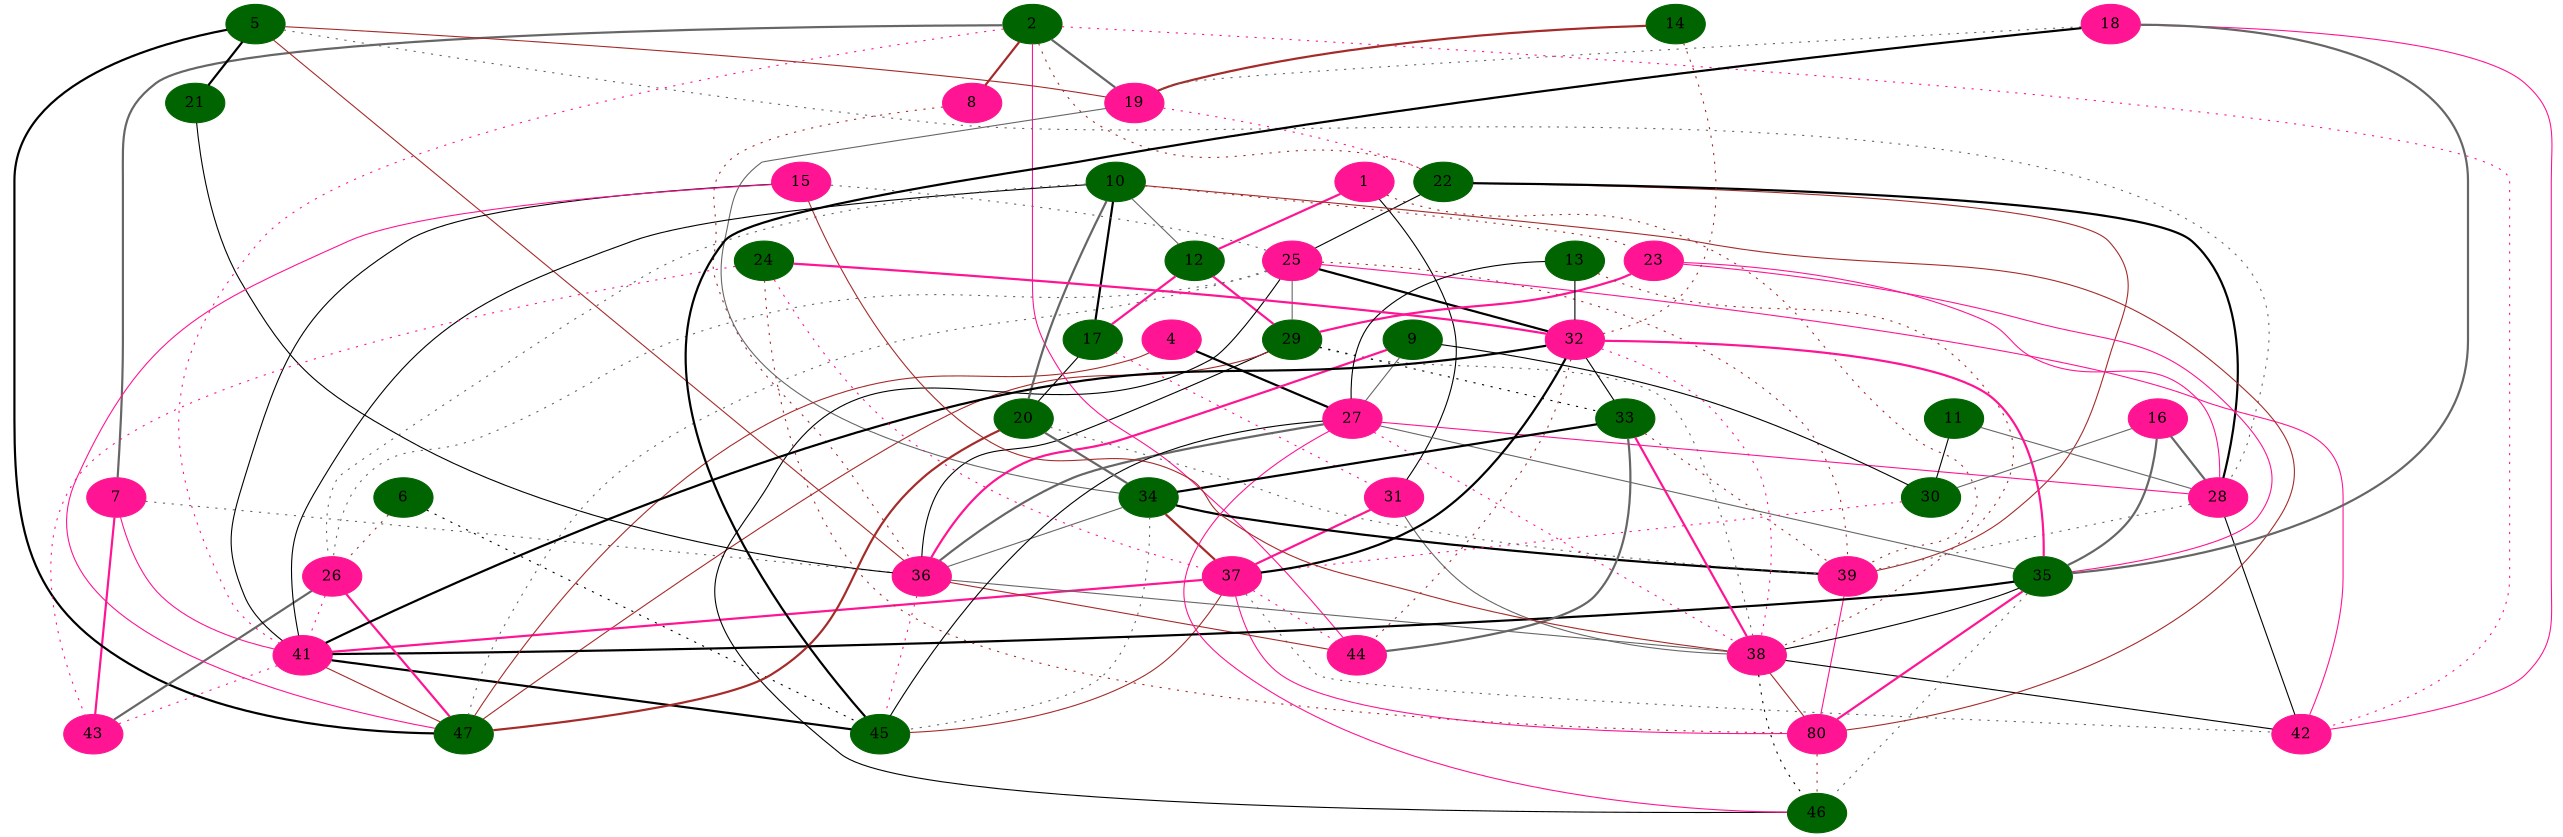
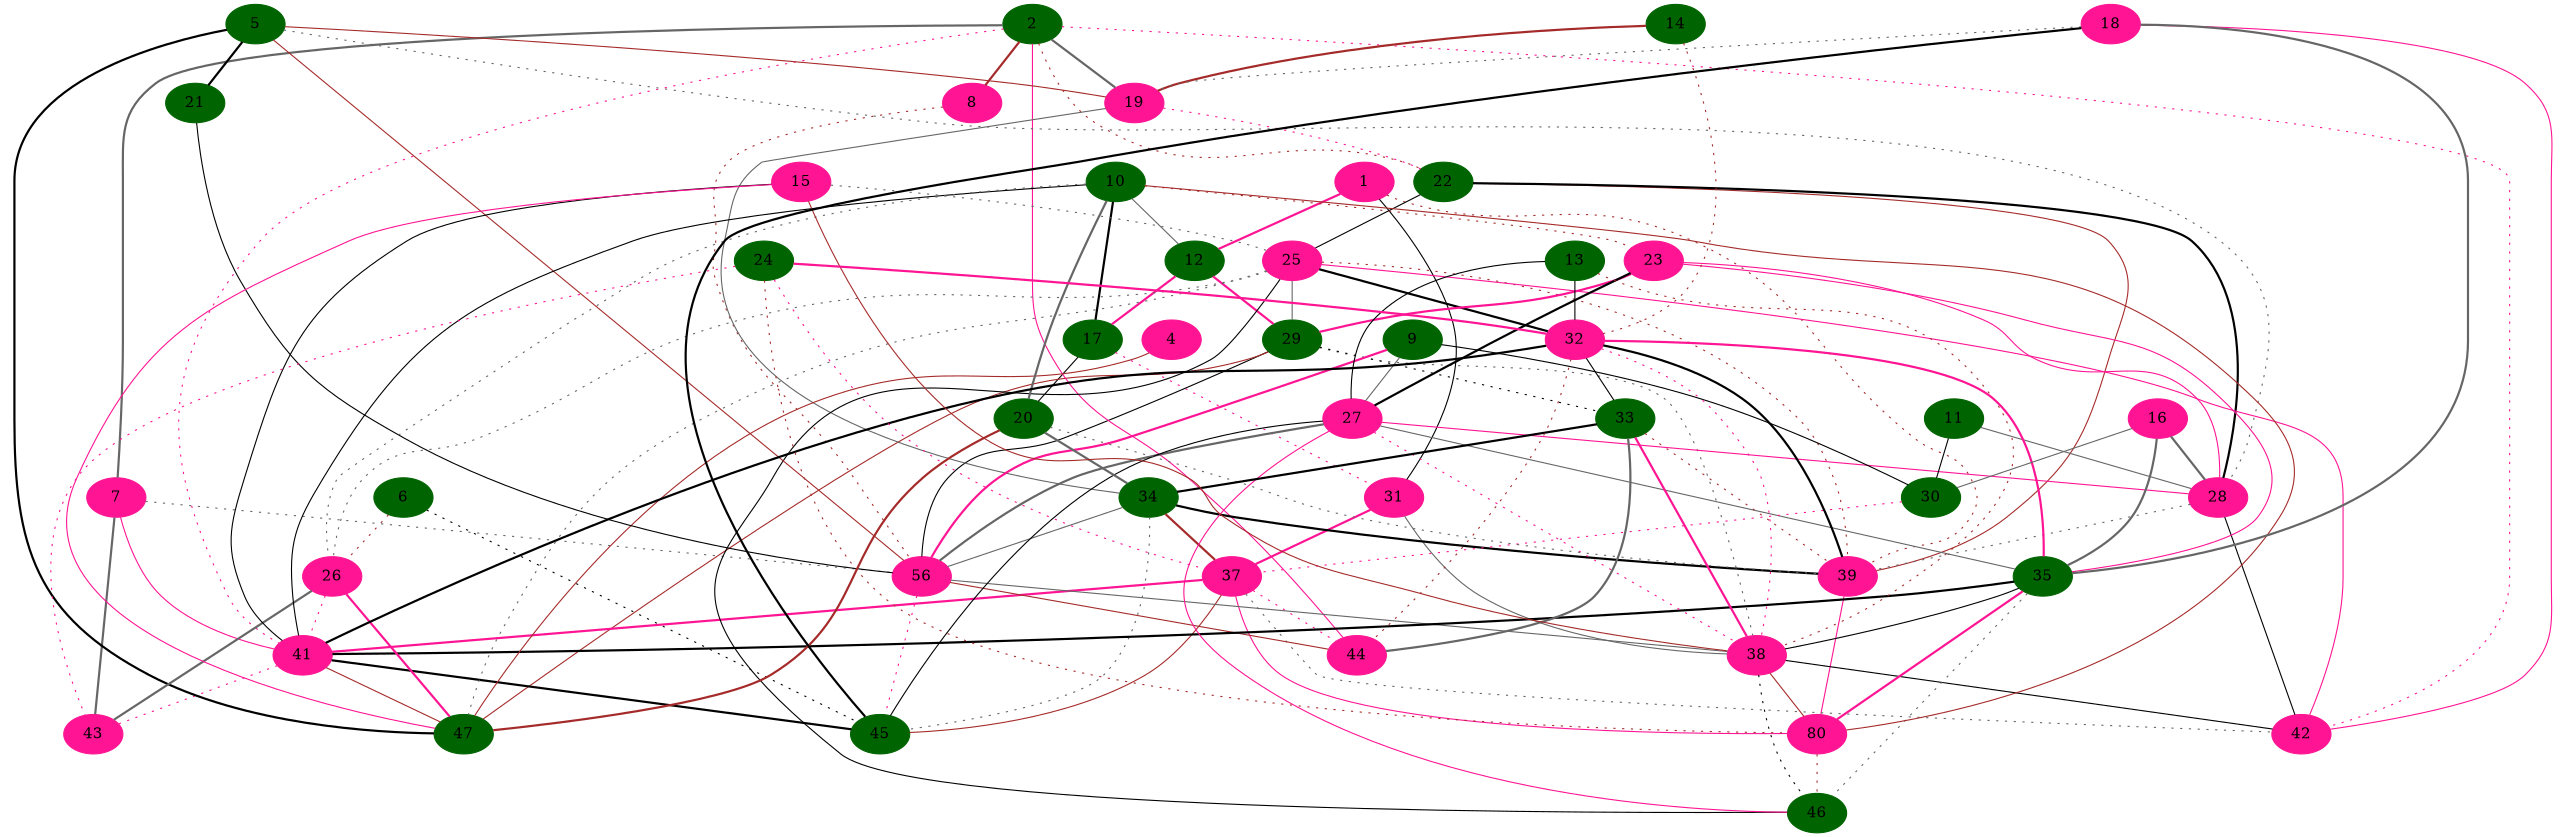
(1262, 379) -> (1502, 337)
(1444, 510) -> (1751, 406)
(922, 576) -> (922, 576)
(105, 616) -> (105, 616)
